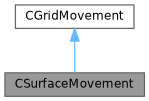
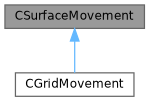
(75, 57) -> (75, 57)
